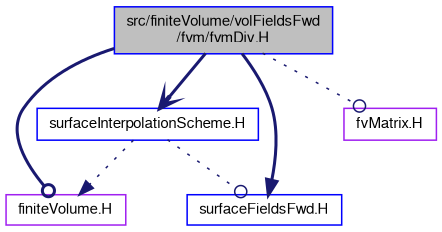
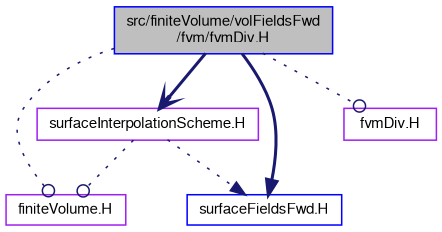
(31, 99) -> (31, 99)
(148, 124) -> (148, 124)
(390, 124) -> (390, 124)
(111, 163) -> (111, 163)
(200, 163) -> (200, 163)
